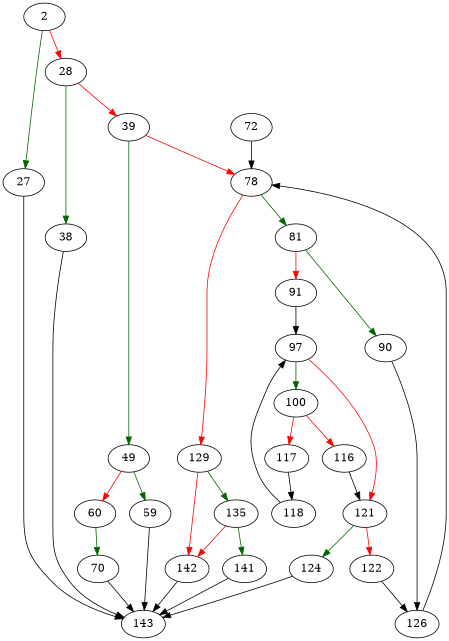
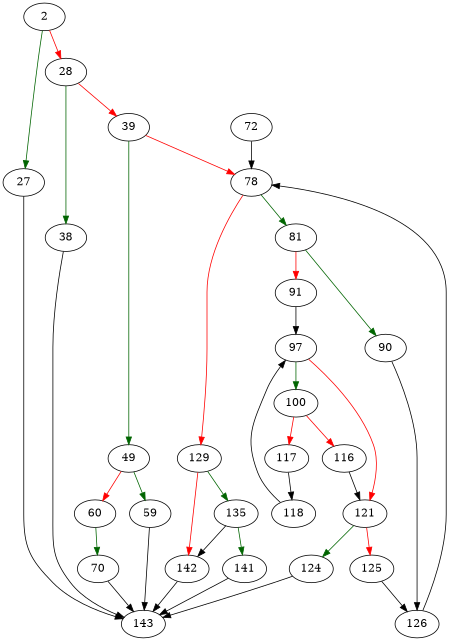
(214, 538) -> (214, 538)
(372, 569) -> (372, 569)
